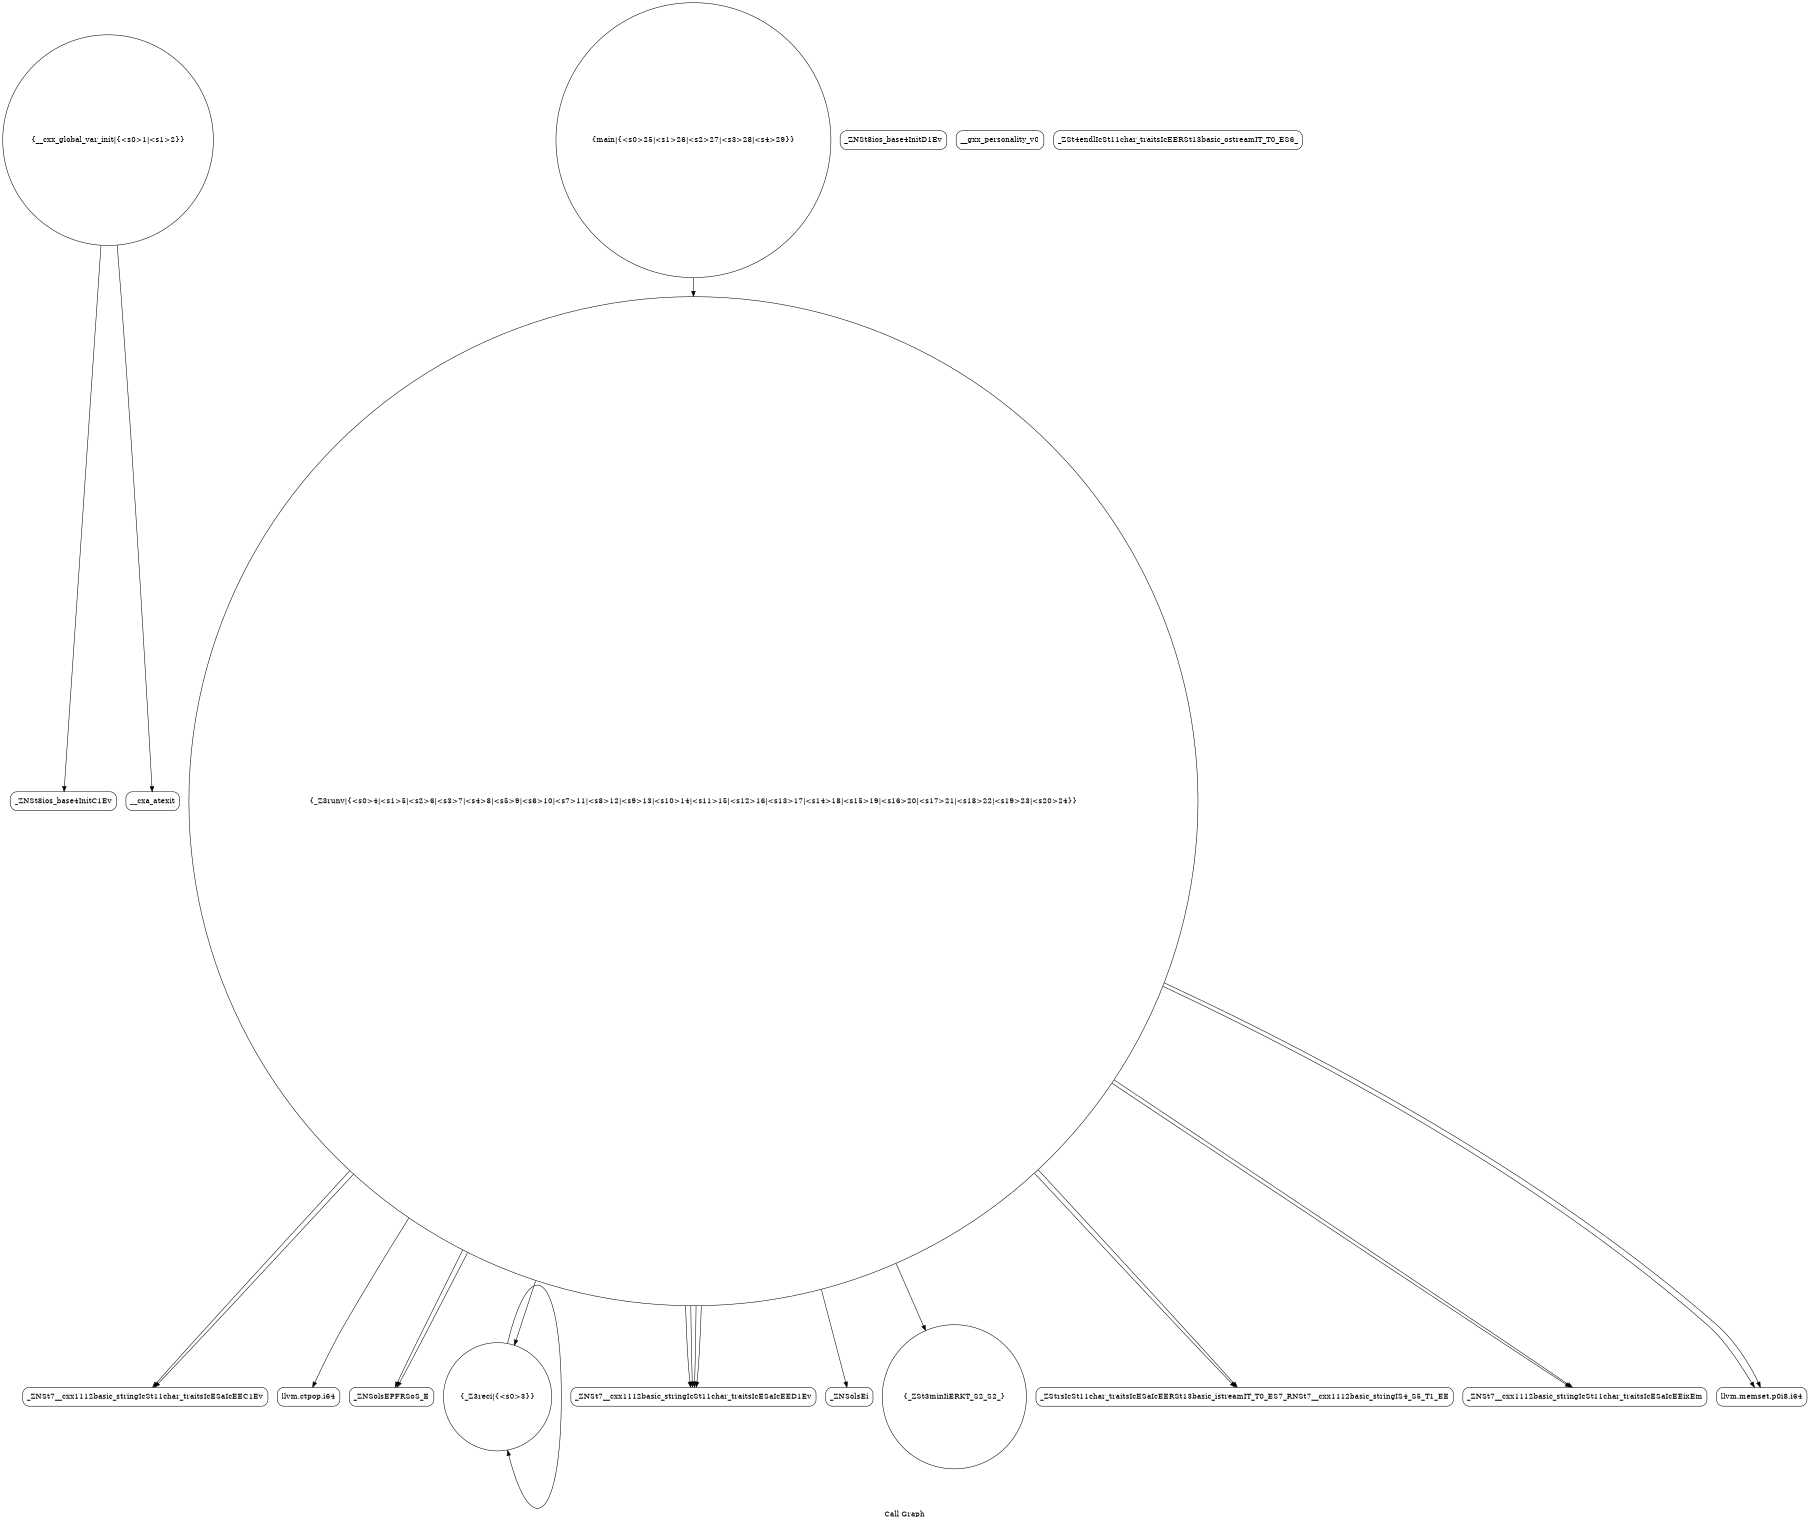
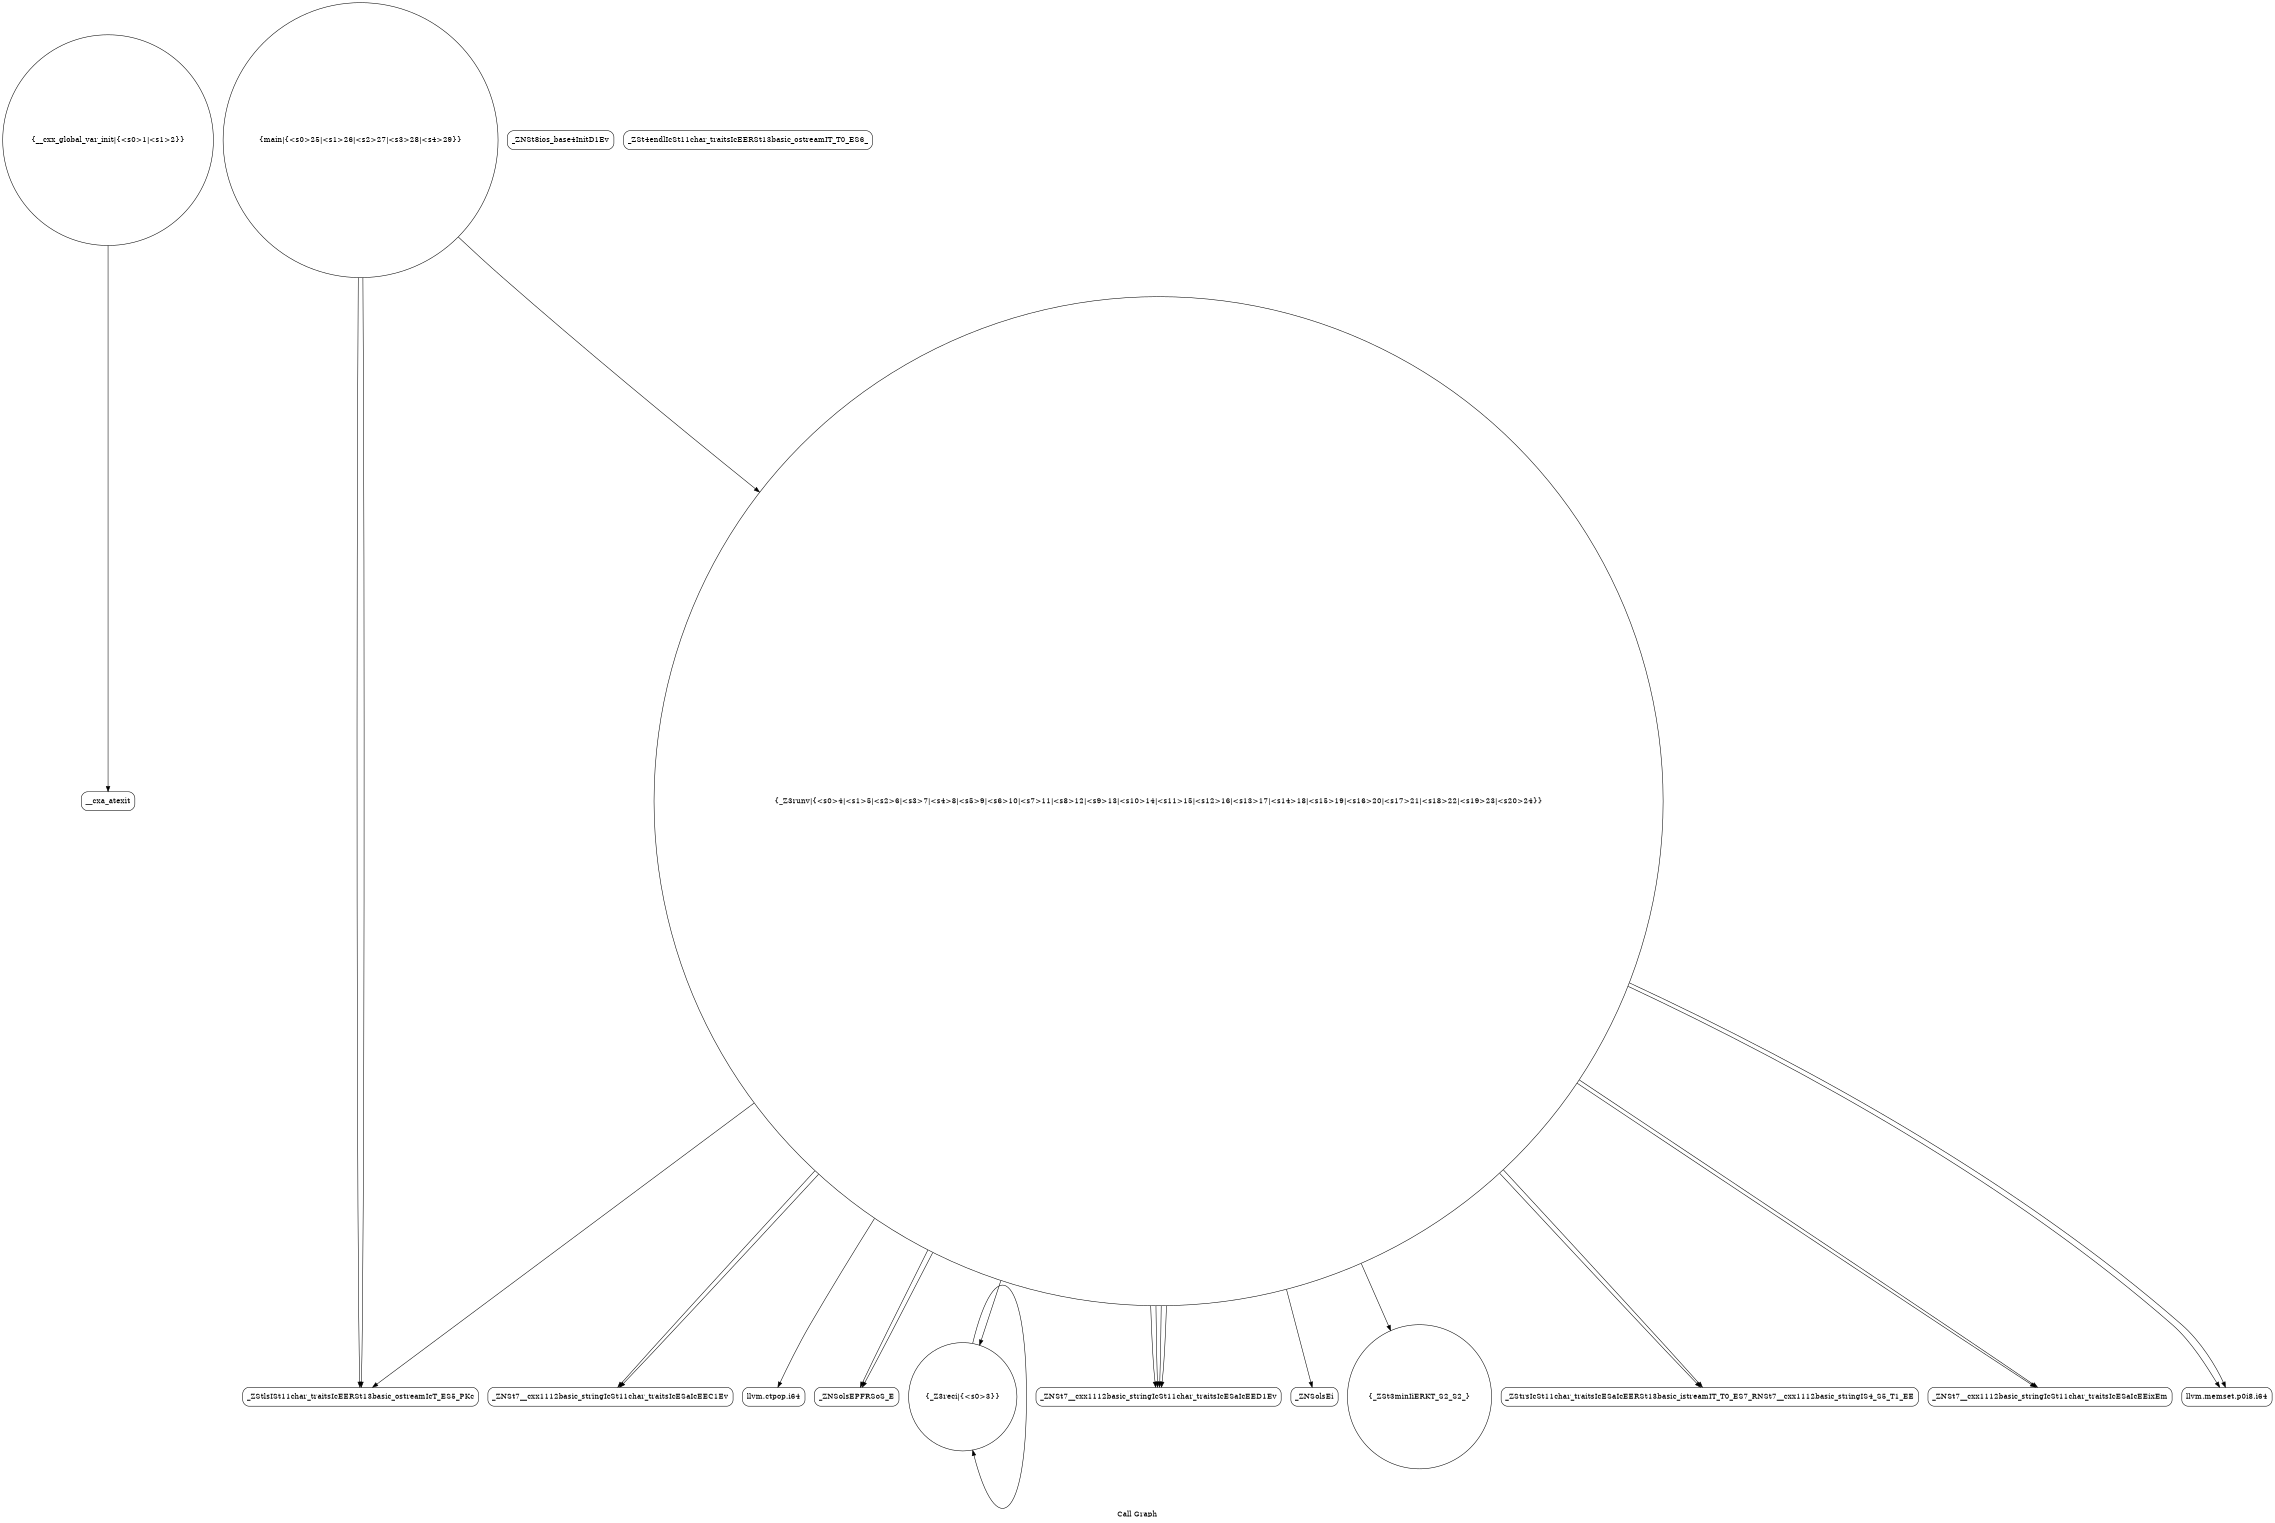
(1000, 140) -> none
(63, 801) -> none
none -> (361, 1397)
